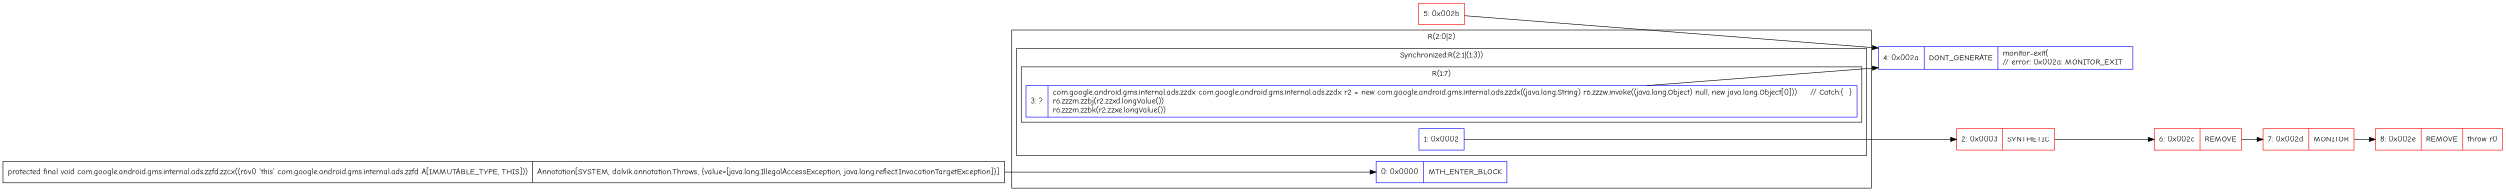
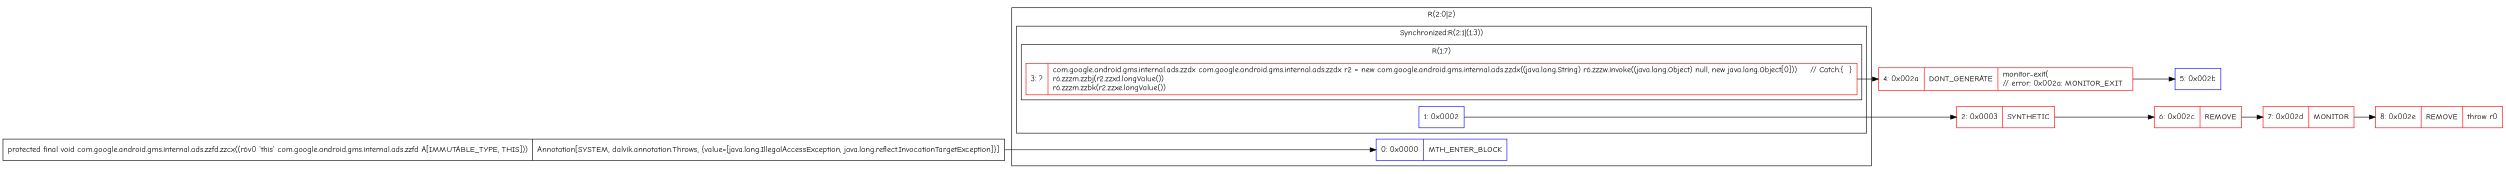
(1442, 14) -> (2198, 79)
(1699, 34) -> (2151, 79)
(2006, 58) -> (2006, 79)
(1442, 101) -> (1442, 79)
